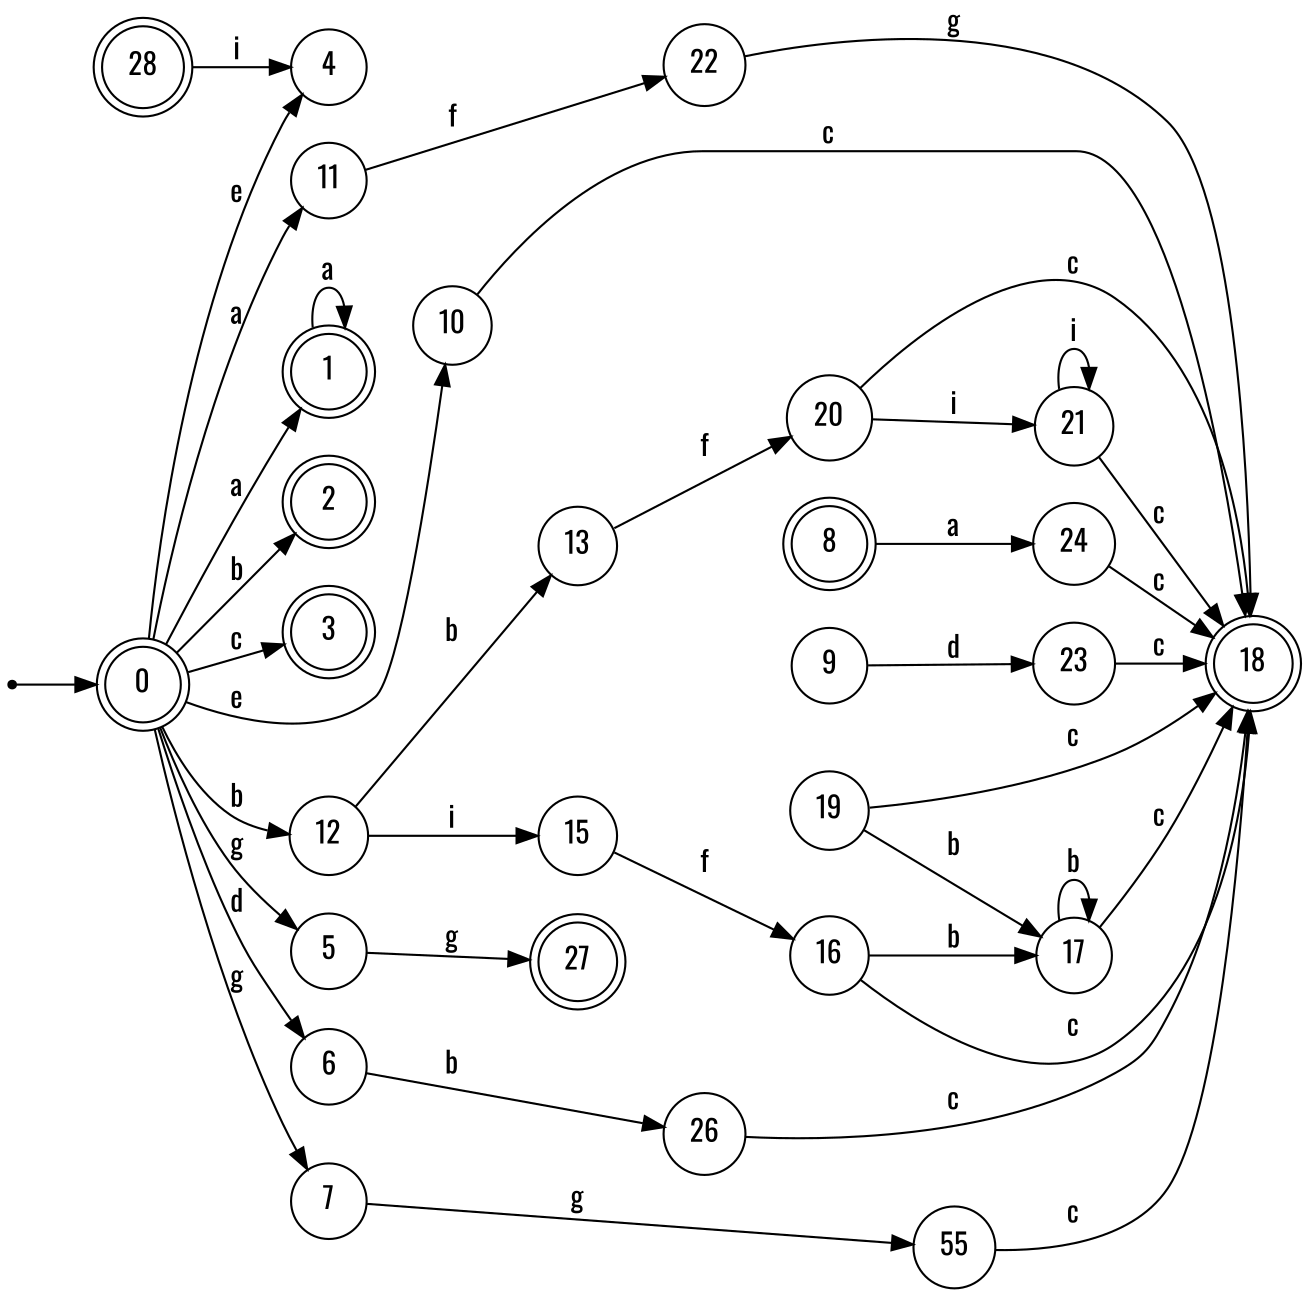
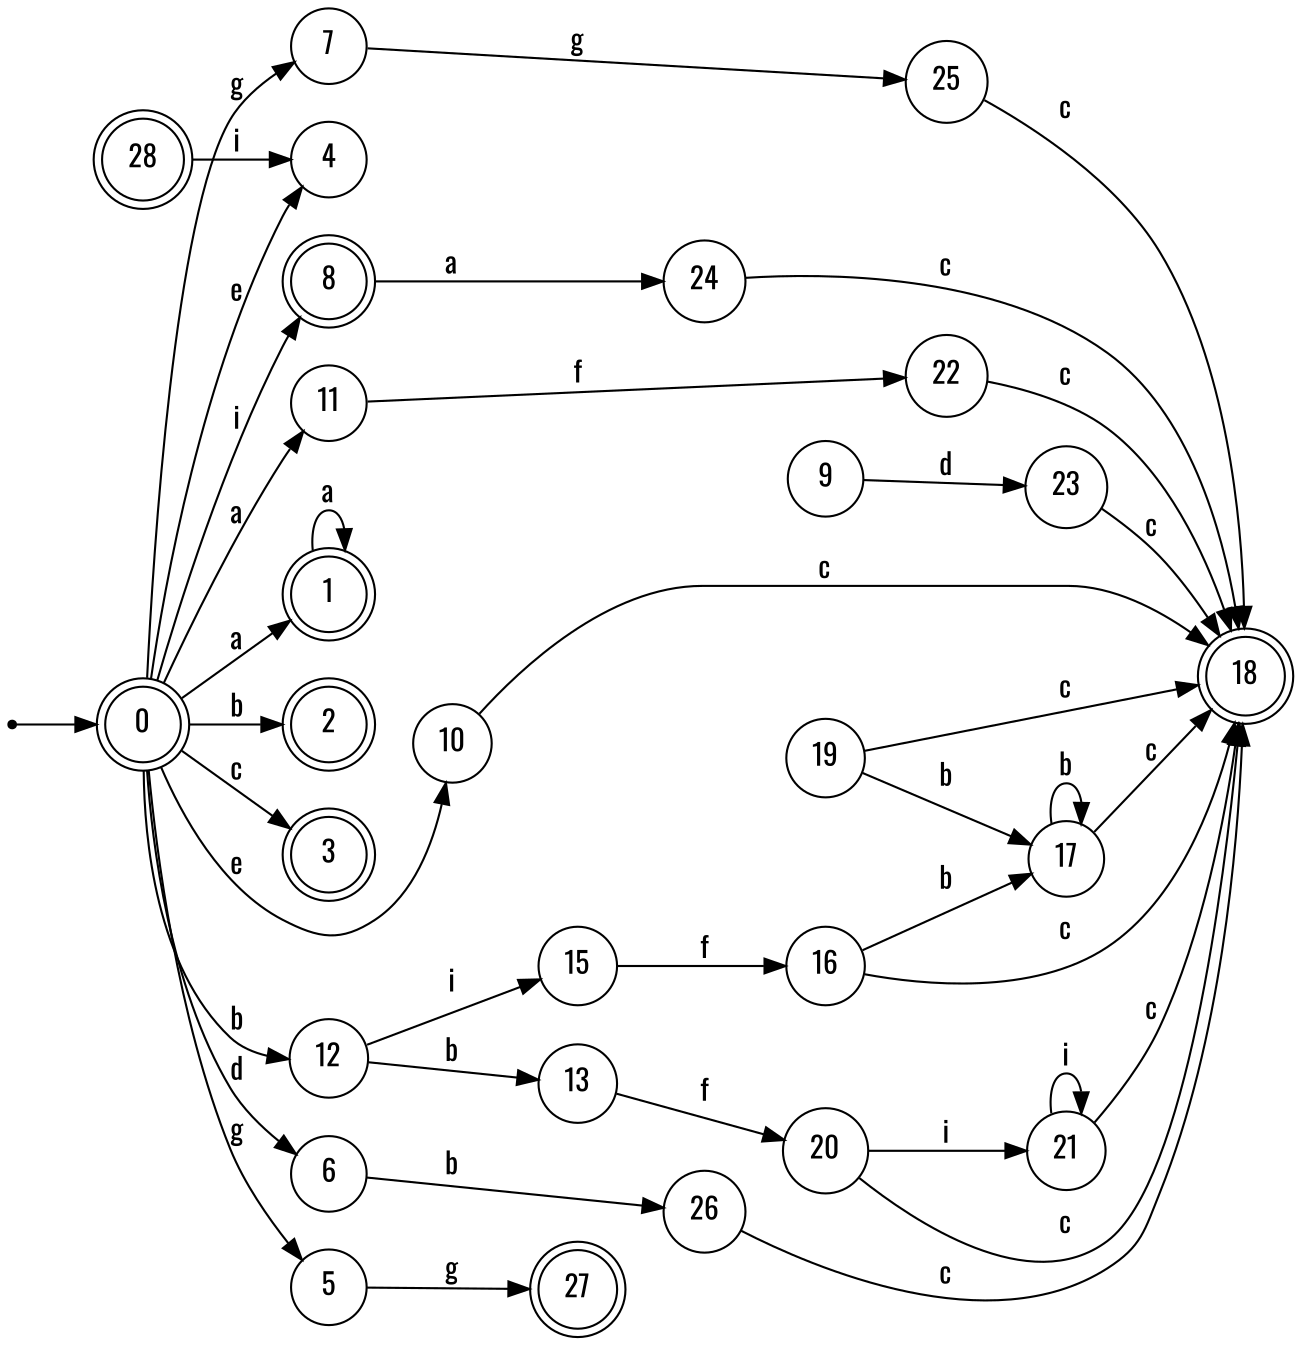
(954, 24) -> (1066, 377)
none -> (215, 505)
(954, 1247) -> (947, 82)
